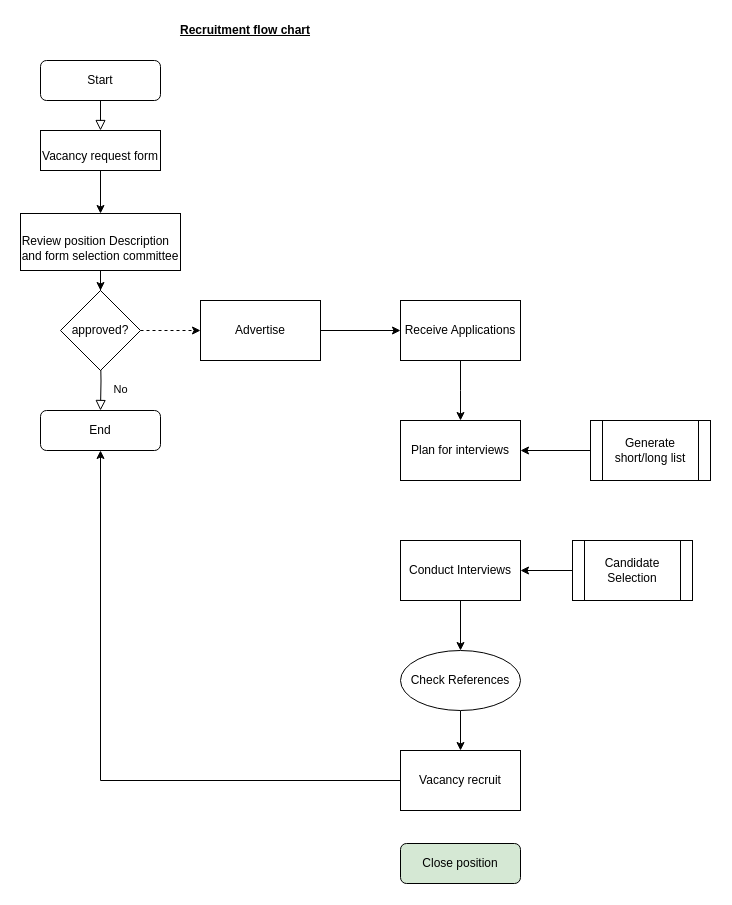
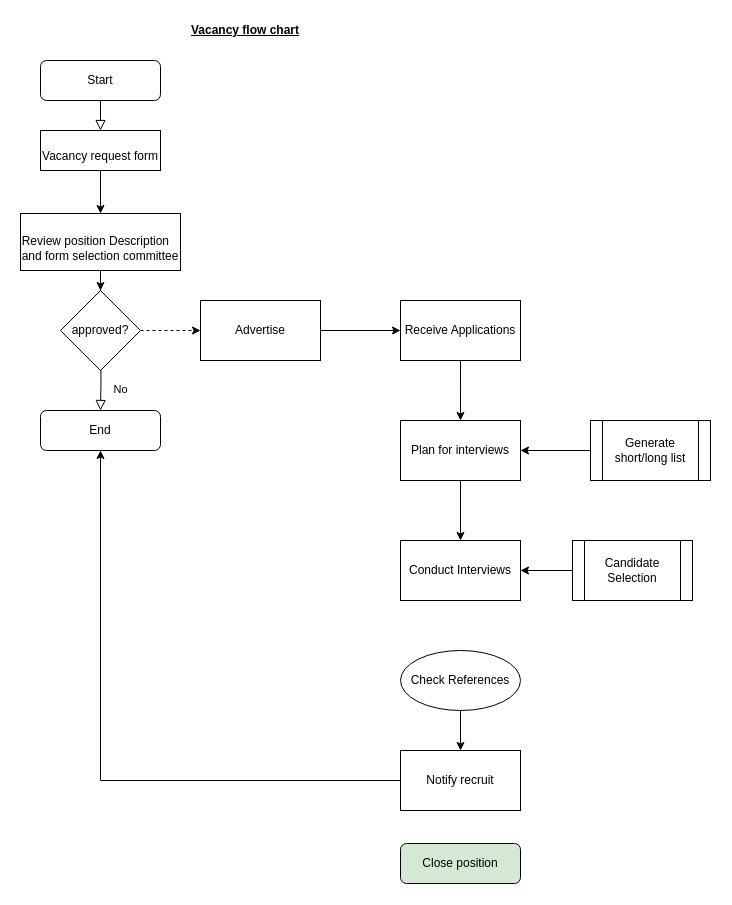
(246, 31) -> (246, 31)
none -> (461, 507)
(461, 622) -> none
(461, 781) -> (461, 781)
